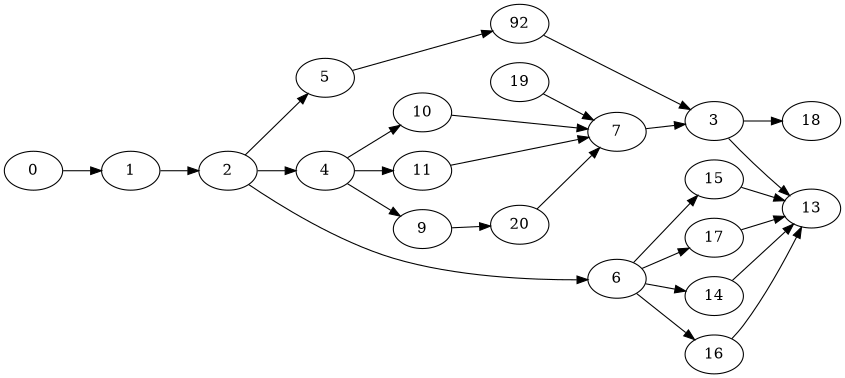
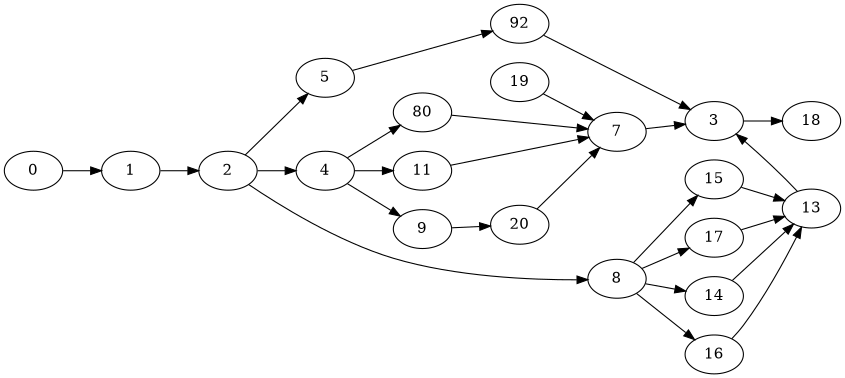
(422, 112) -> (422, 112)
(754, 164) -> (772, 166)
(617, 279) -> (617, 279)
